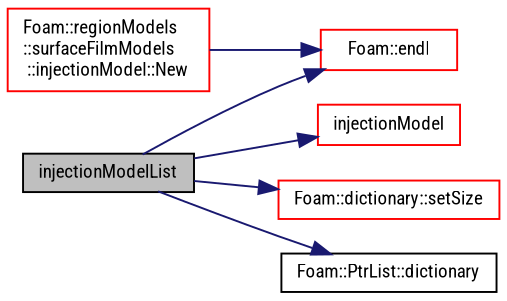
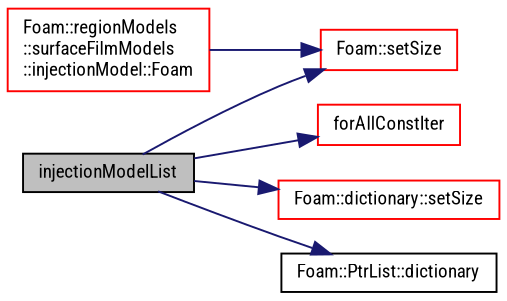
(109, 50) -> (109, 50)
(389, 50) -> (389, 50)
(389, 125) -> (389, 125)
